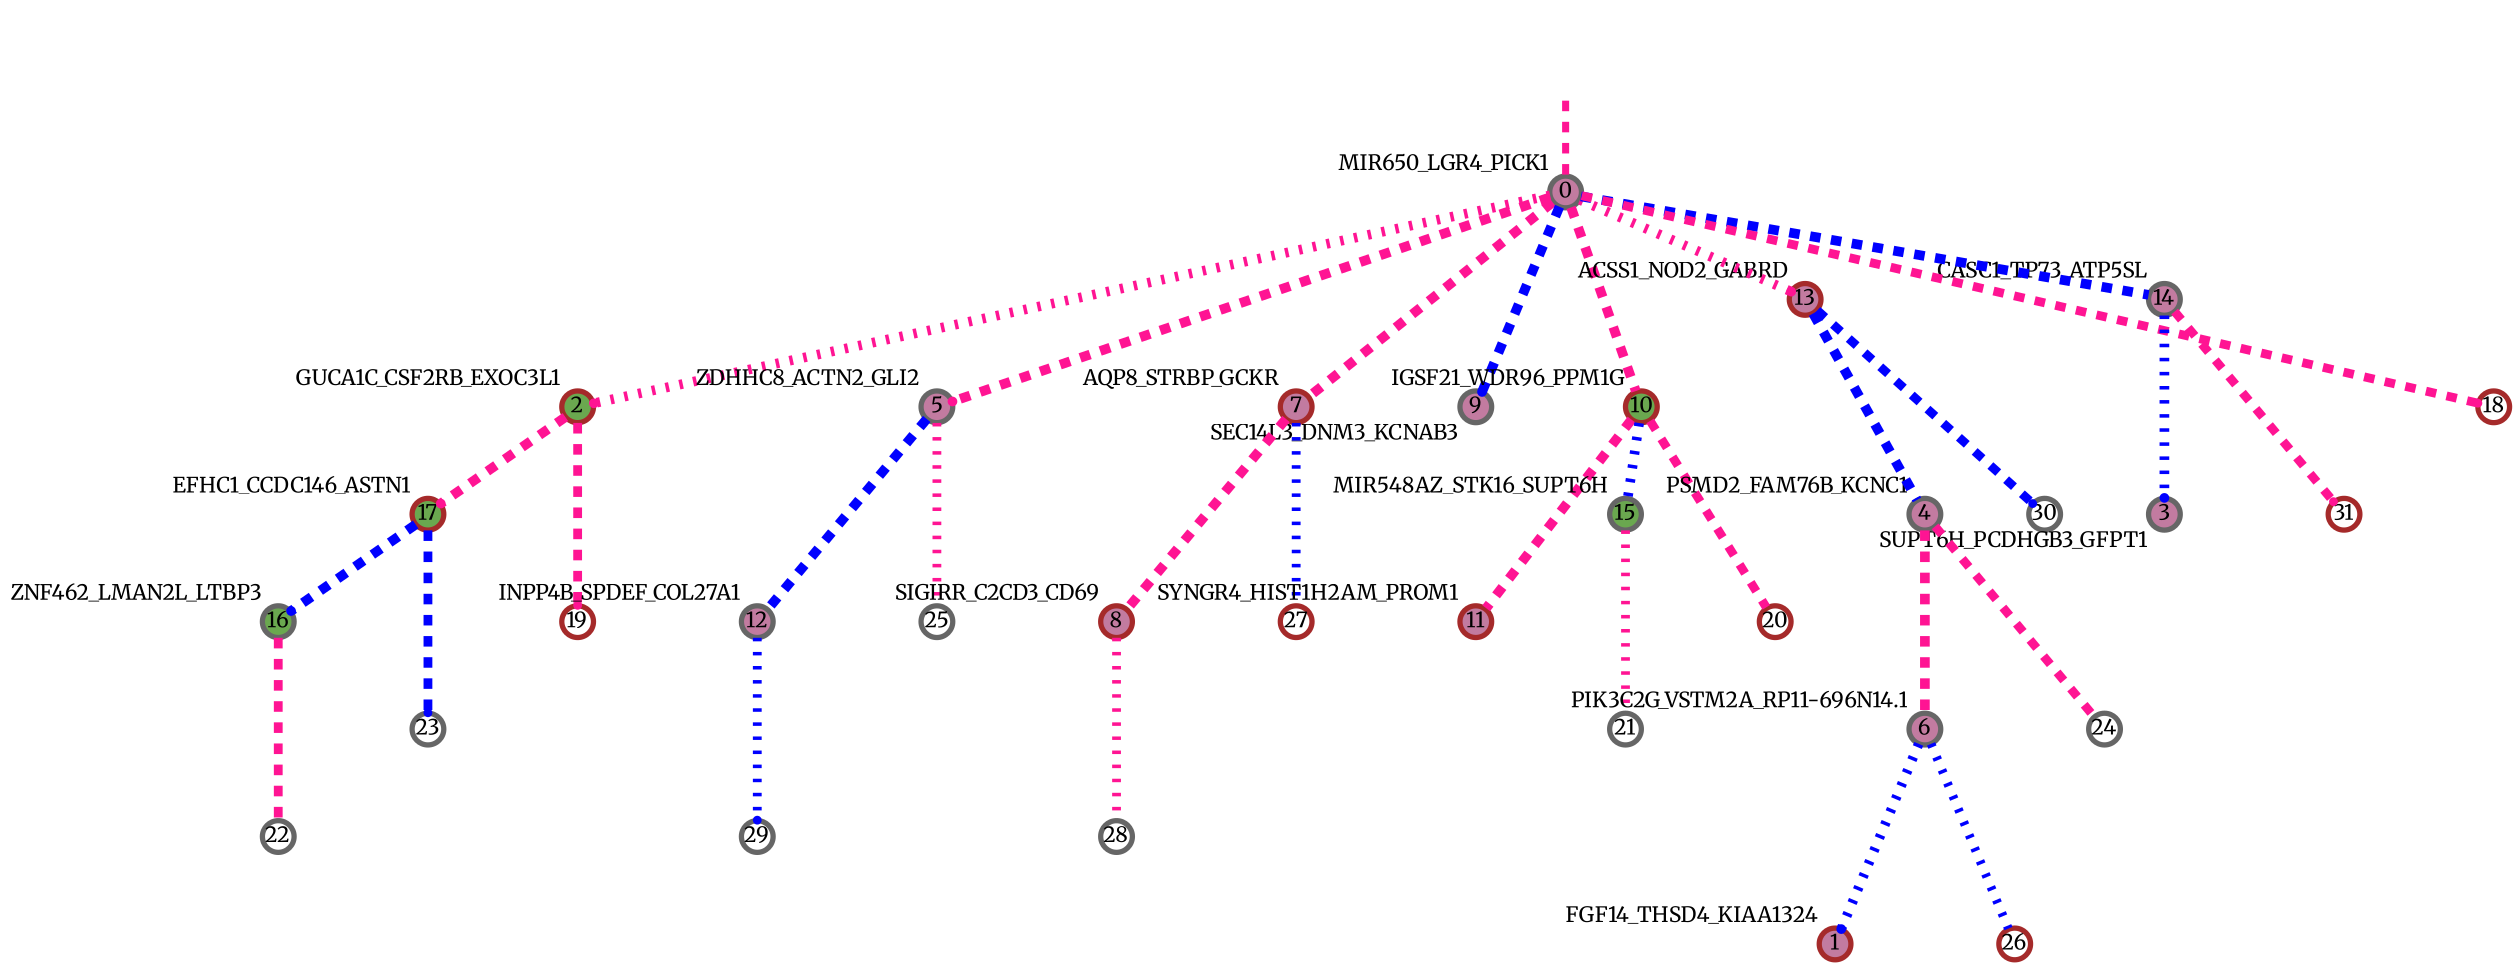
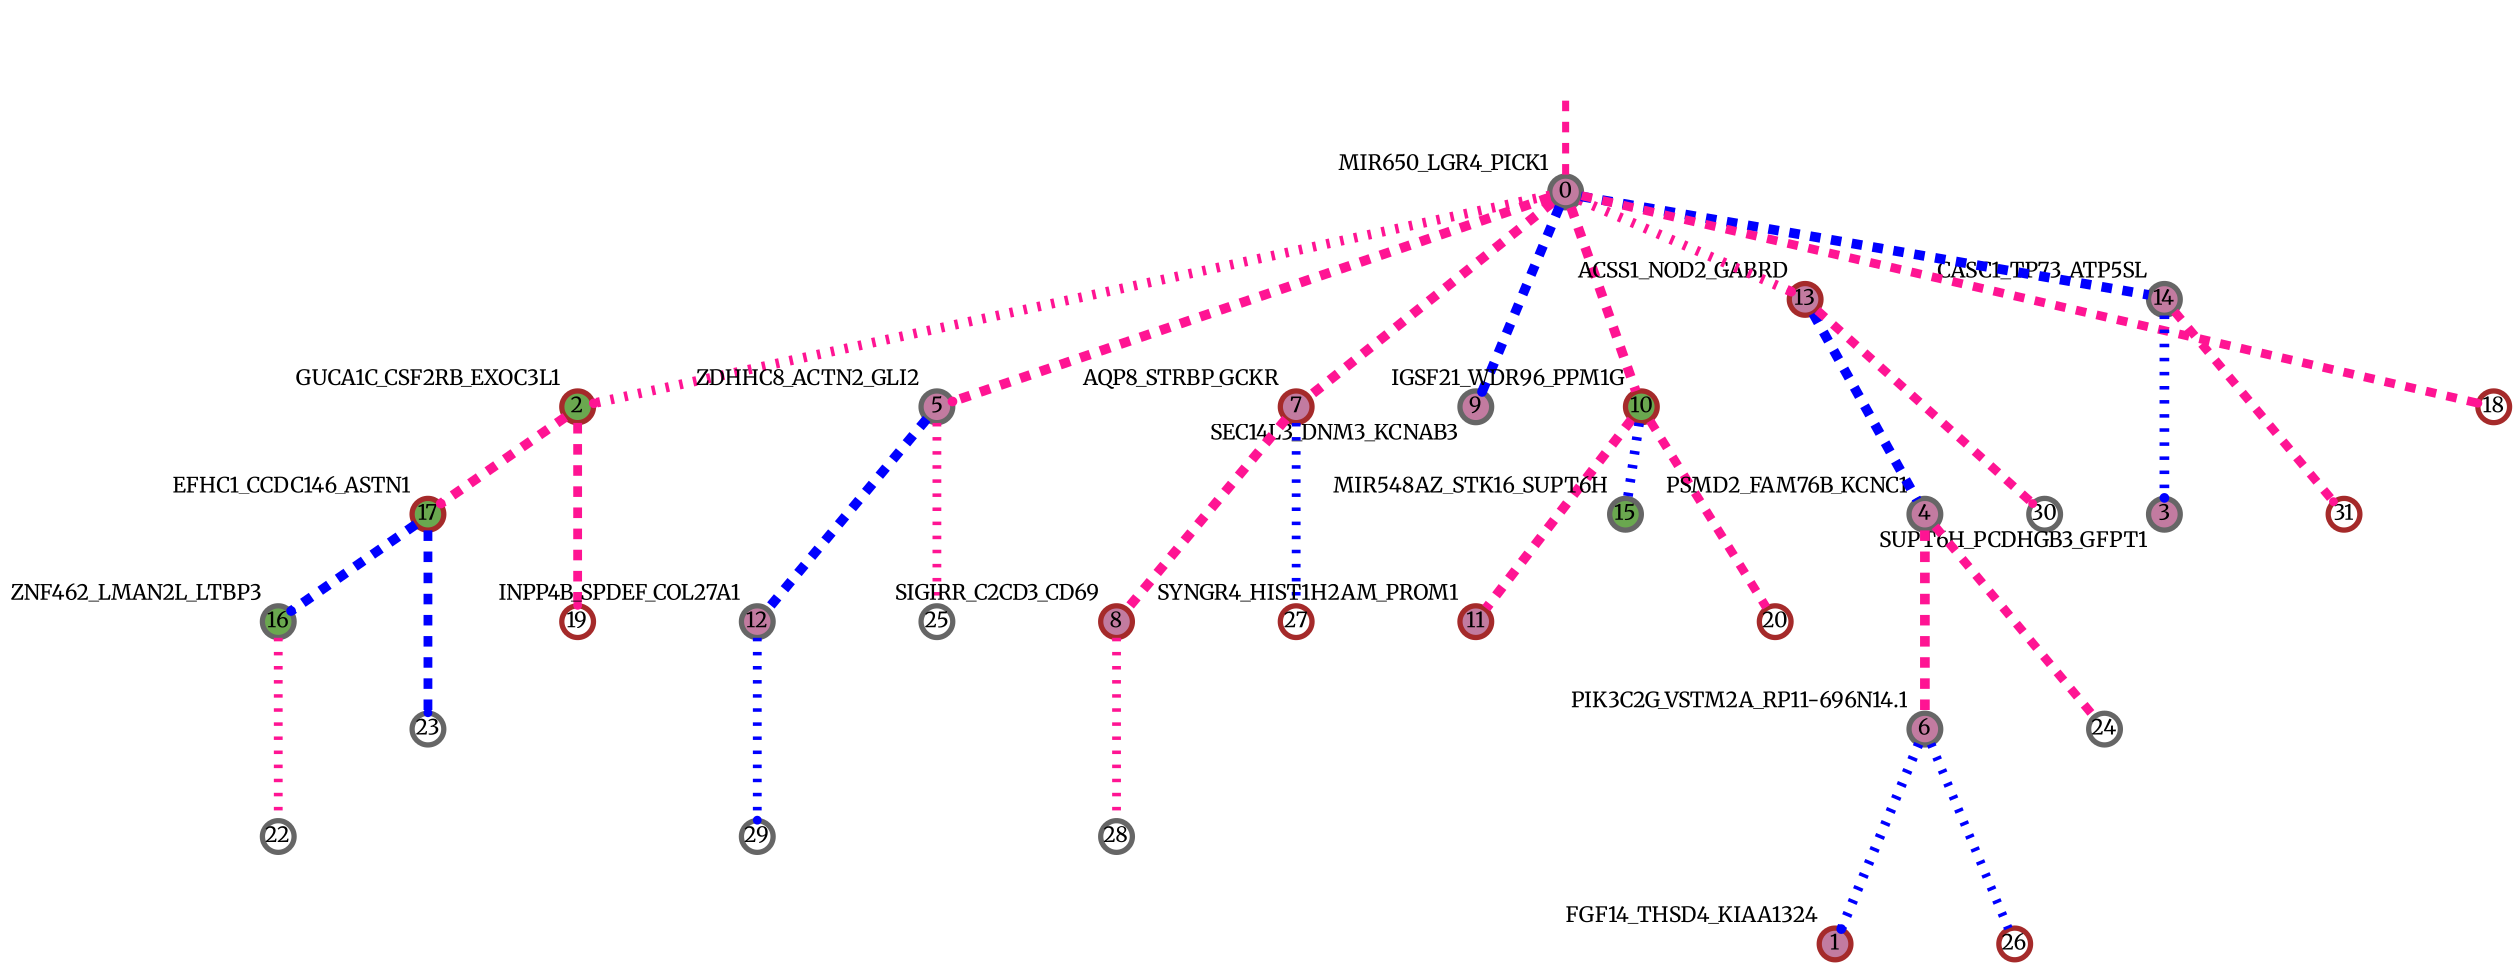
(1925, 407) -> (1925, 407)
(278, 729) -> (278, 729)
(1626, 729) -> none
